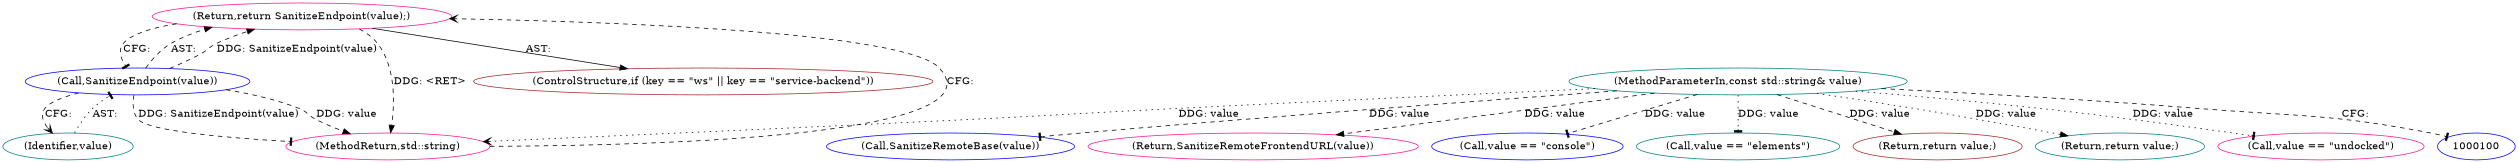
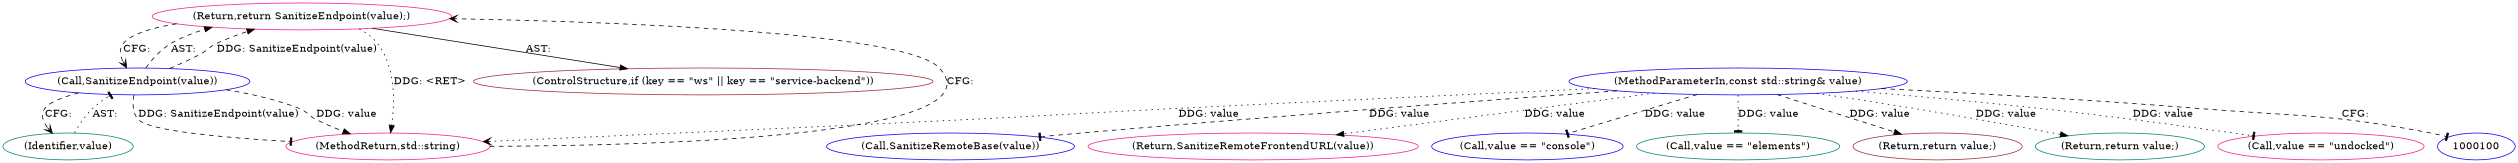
(140, 33) -> (140, 33)
(390, 71) -> (390, 71)
(1738, 81) -> (1738, 81)
(1499, 113) -> (1499, 113)
